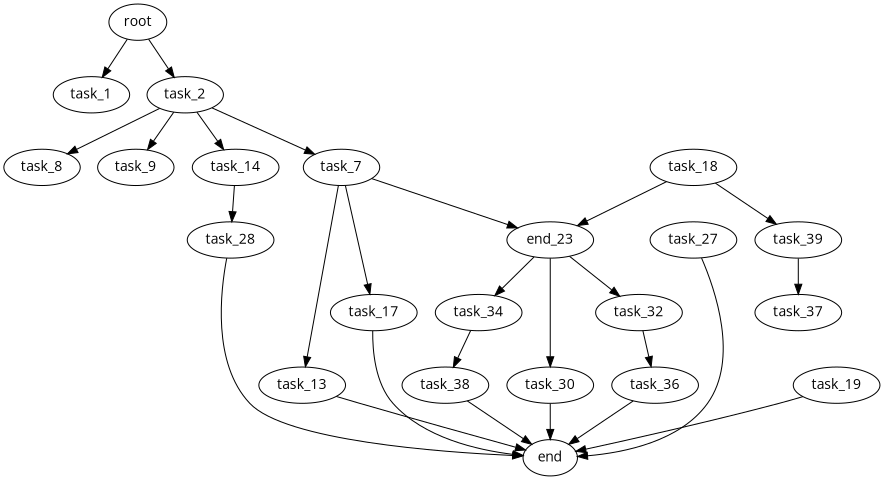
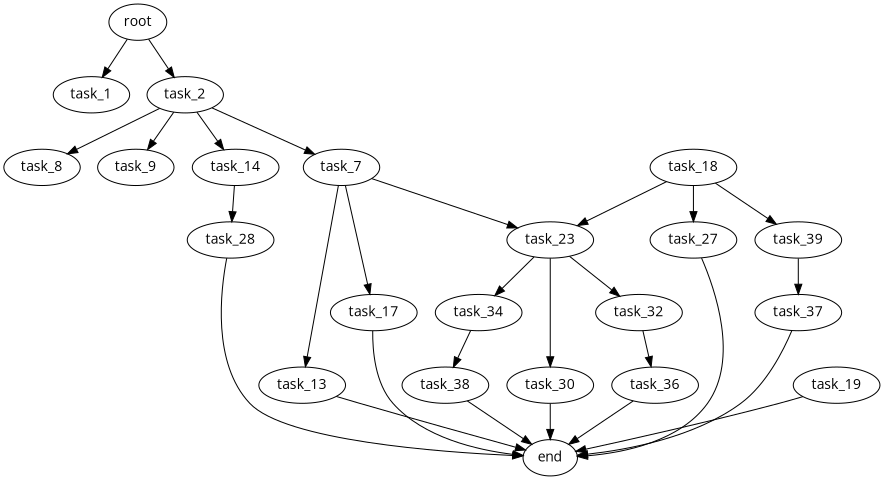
none -> (693, 199)
(550, 240) -> (550, 240)
none -> (736, 406)
